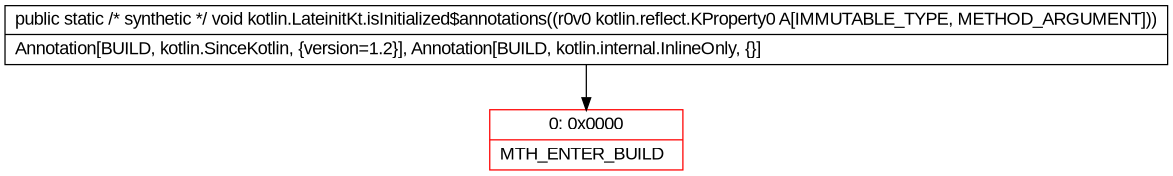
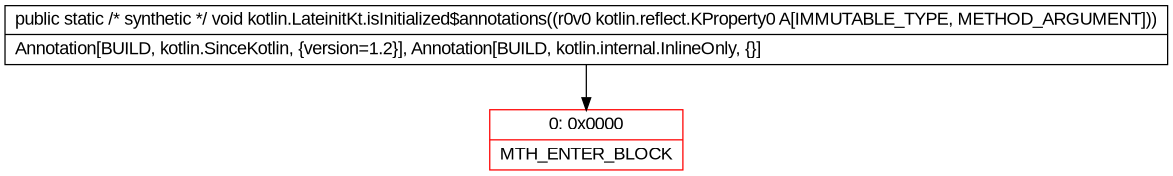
(582, 154) -> (586, 154)
